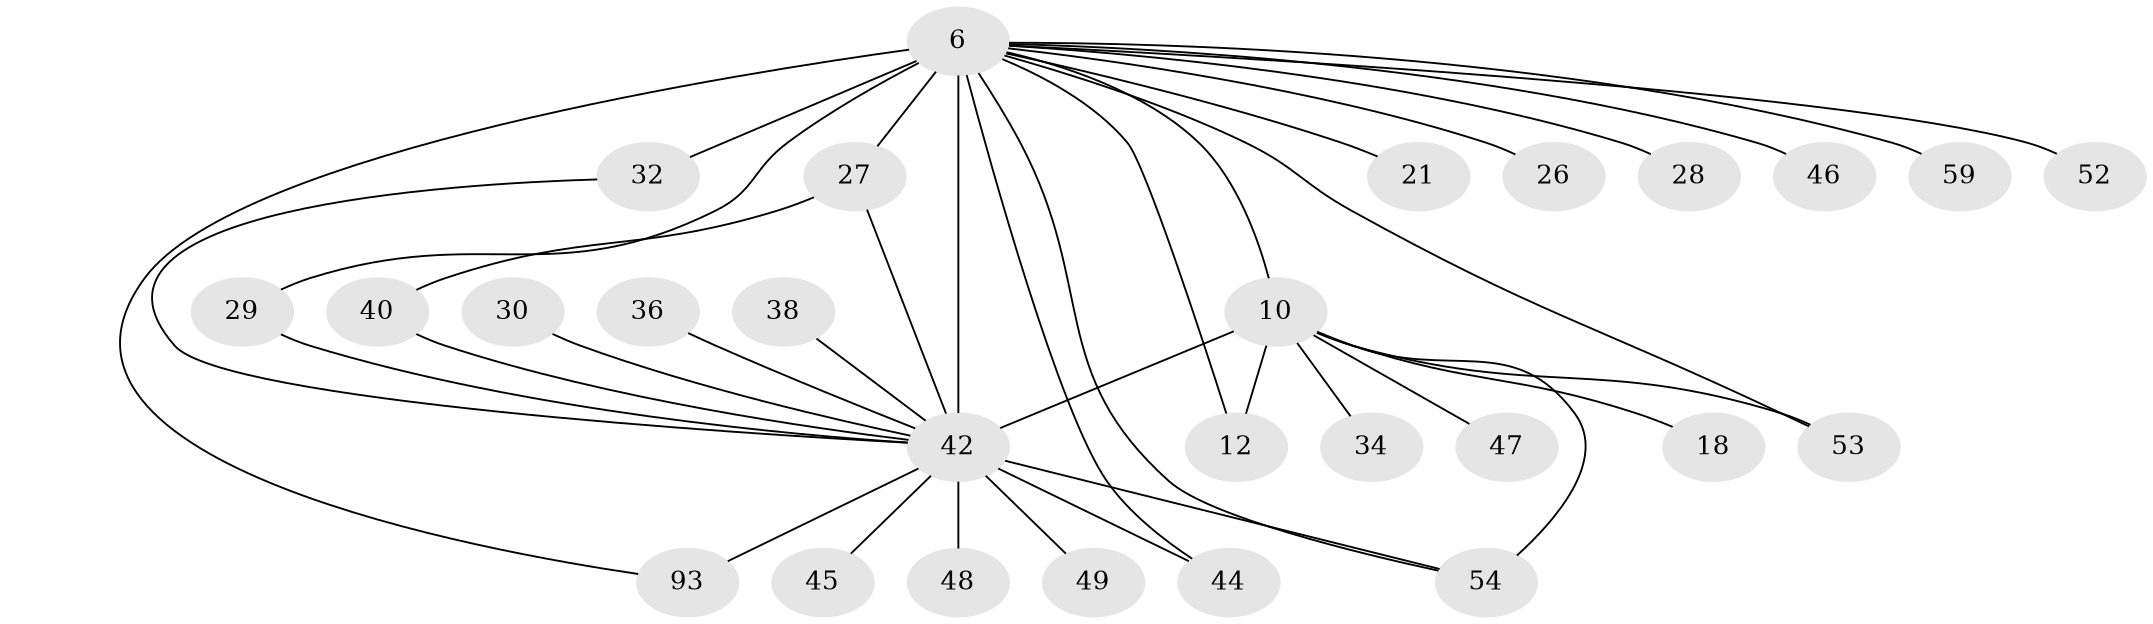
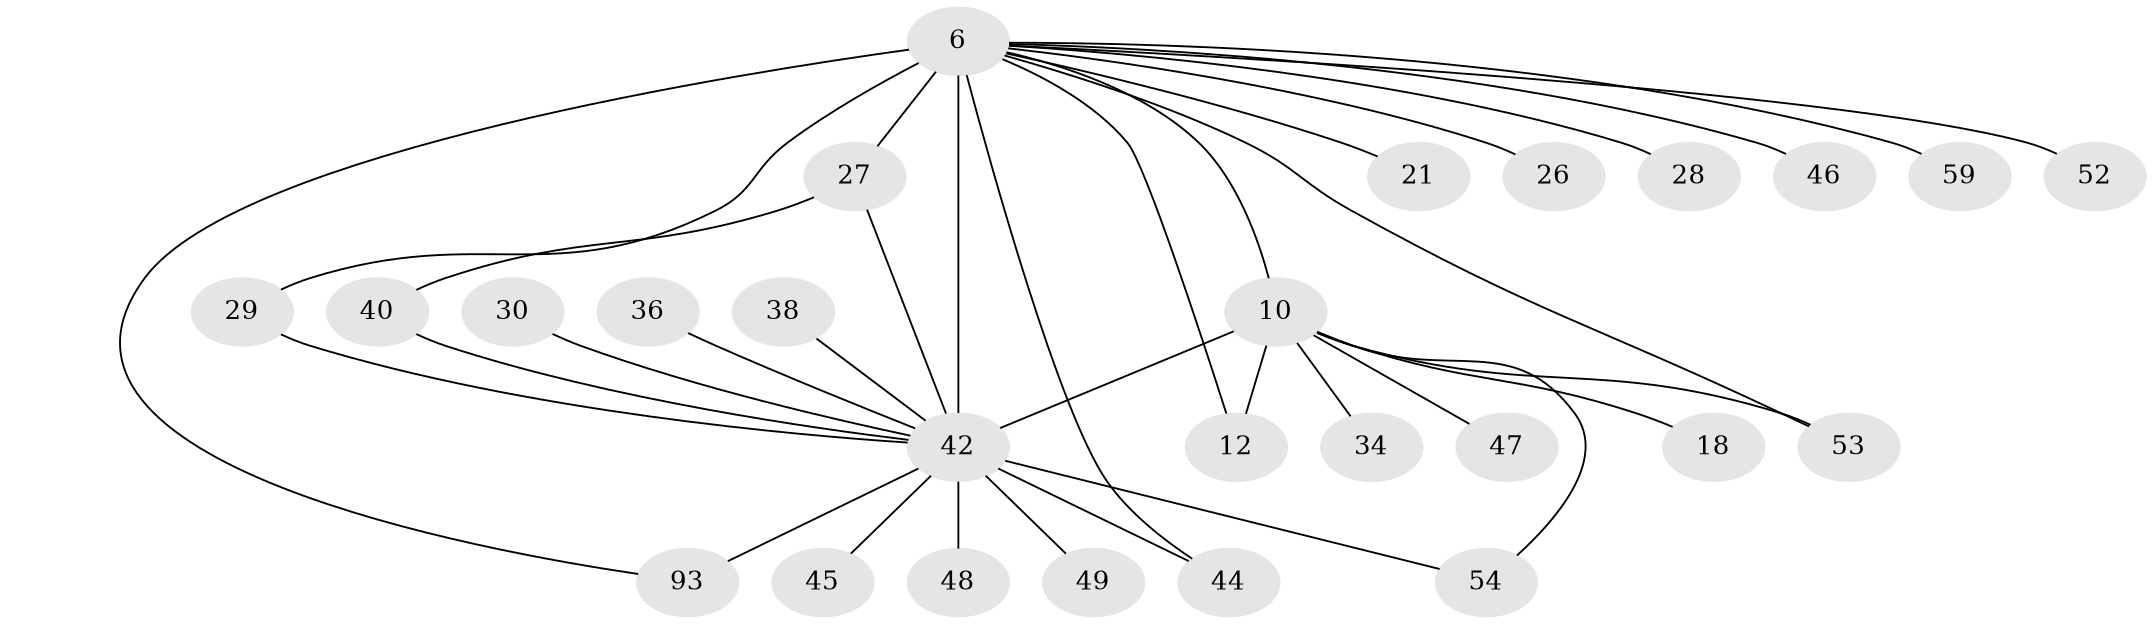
(648, 177) -> none
(1114, 416) -> none
